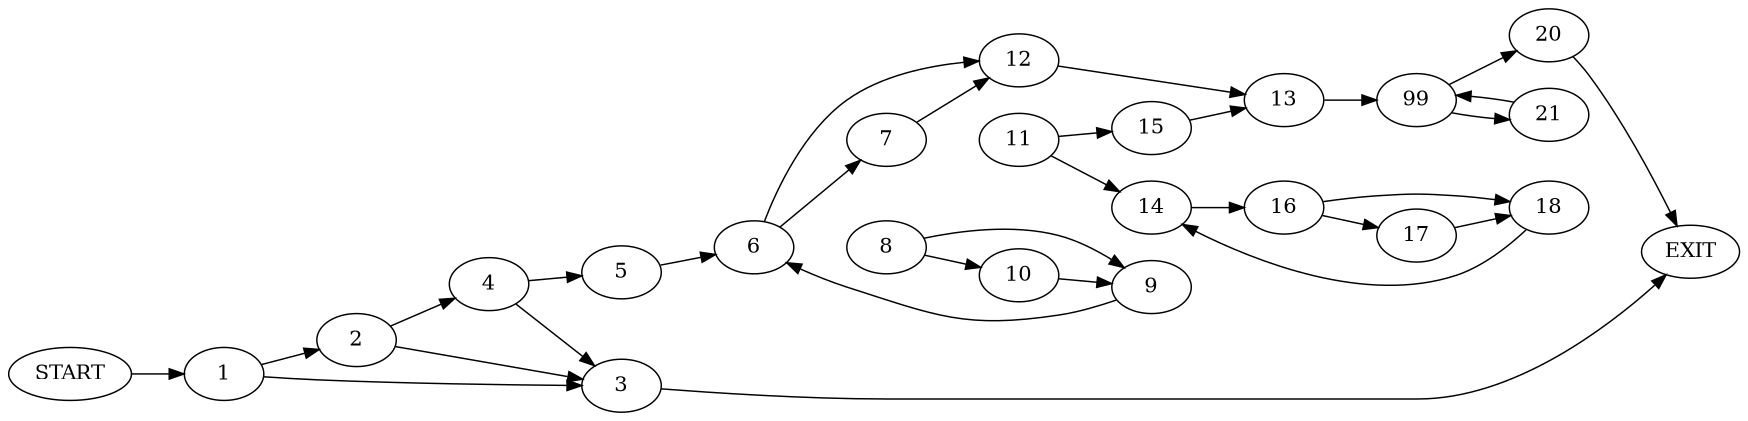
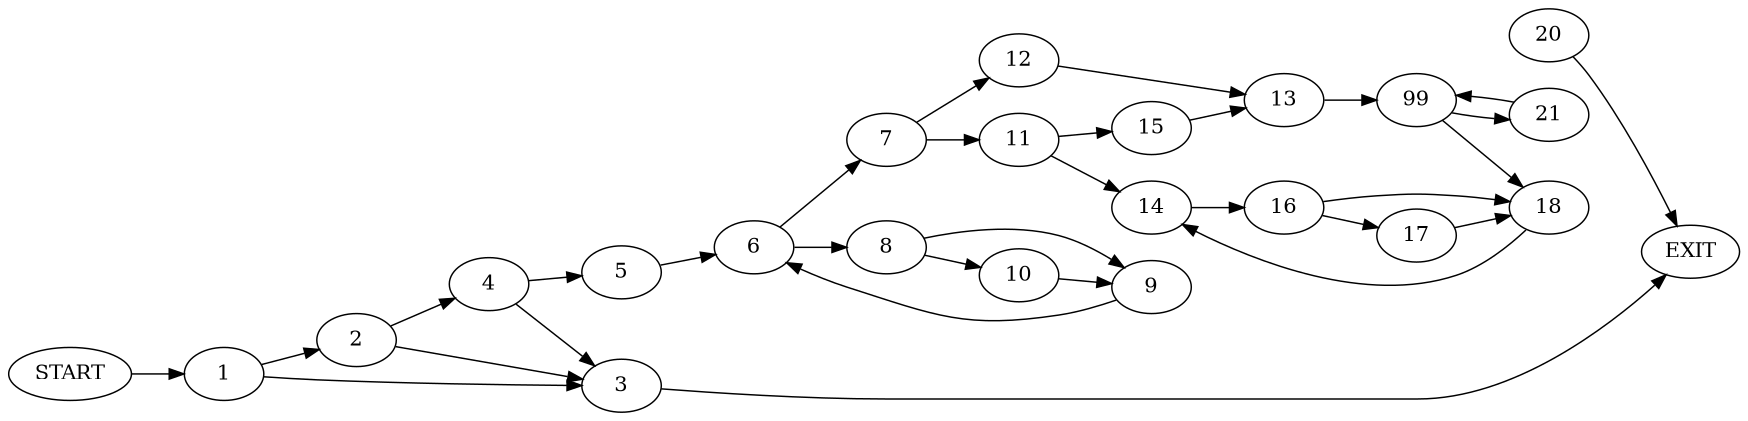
(1476, 71) -> (1477, 149)
(837, 108) -> (813, 247)
none -> (946, 140)
